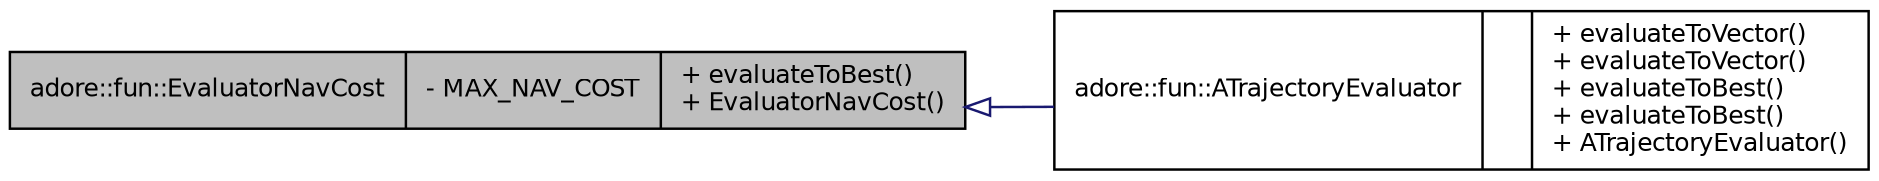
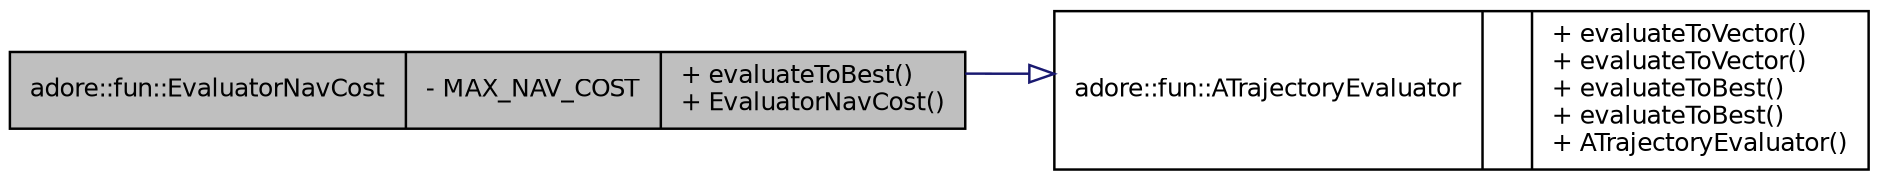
(1022, 107) -> (997, 74)
